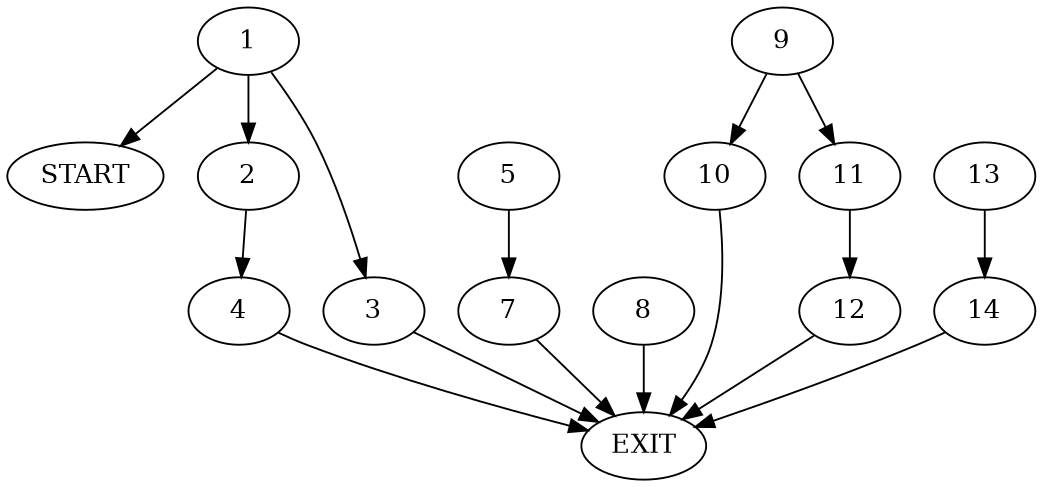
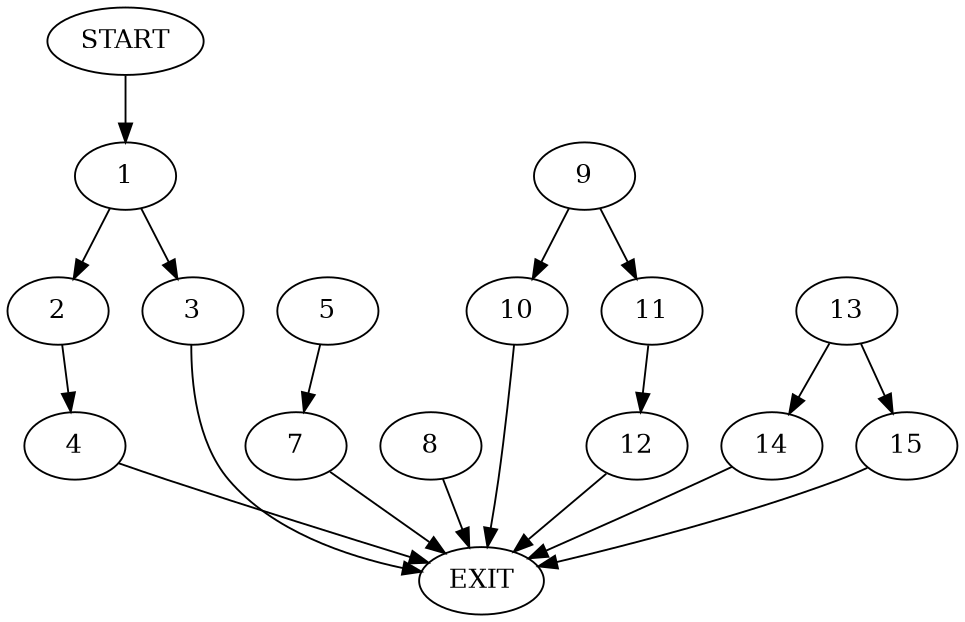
(176, 101) -> (126, 99)
none -> (907, 446)
